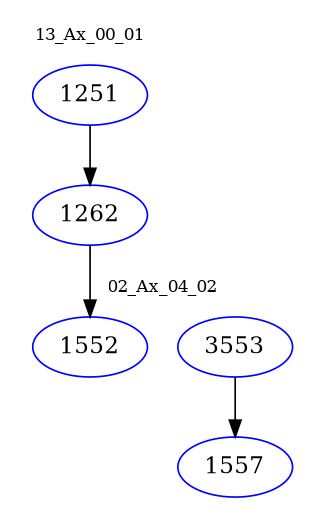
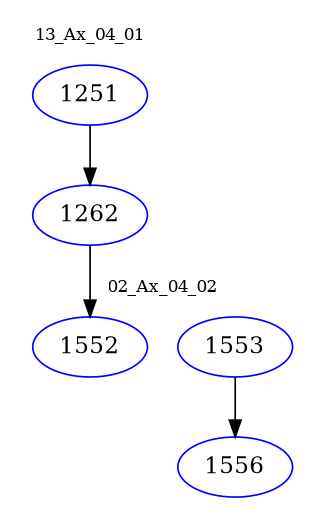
(90, 36) -> (90, 36)
(235, 347) -> (235, 347)
(235, 467) -> (235, 467)
